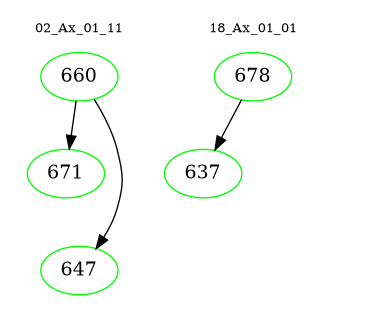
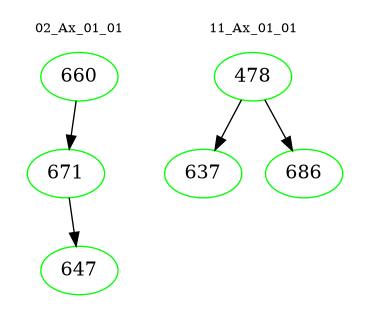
(79, 29) -> (79, 29)
(254, 29) -> (254, 29)
(253, 77) -> (253, 77)
(121, 167) -> (72, 215)
none -> (304, 174)
